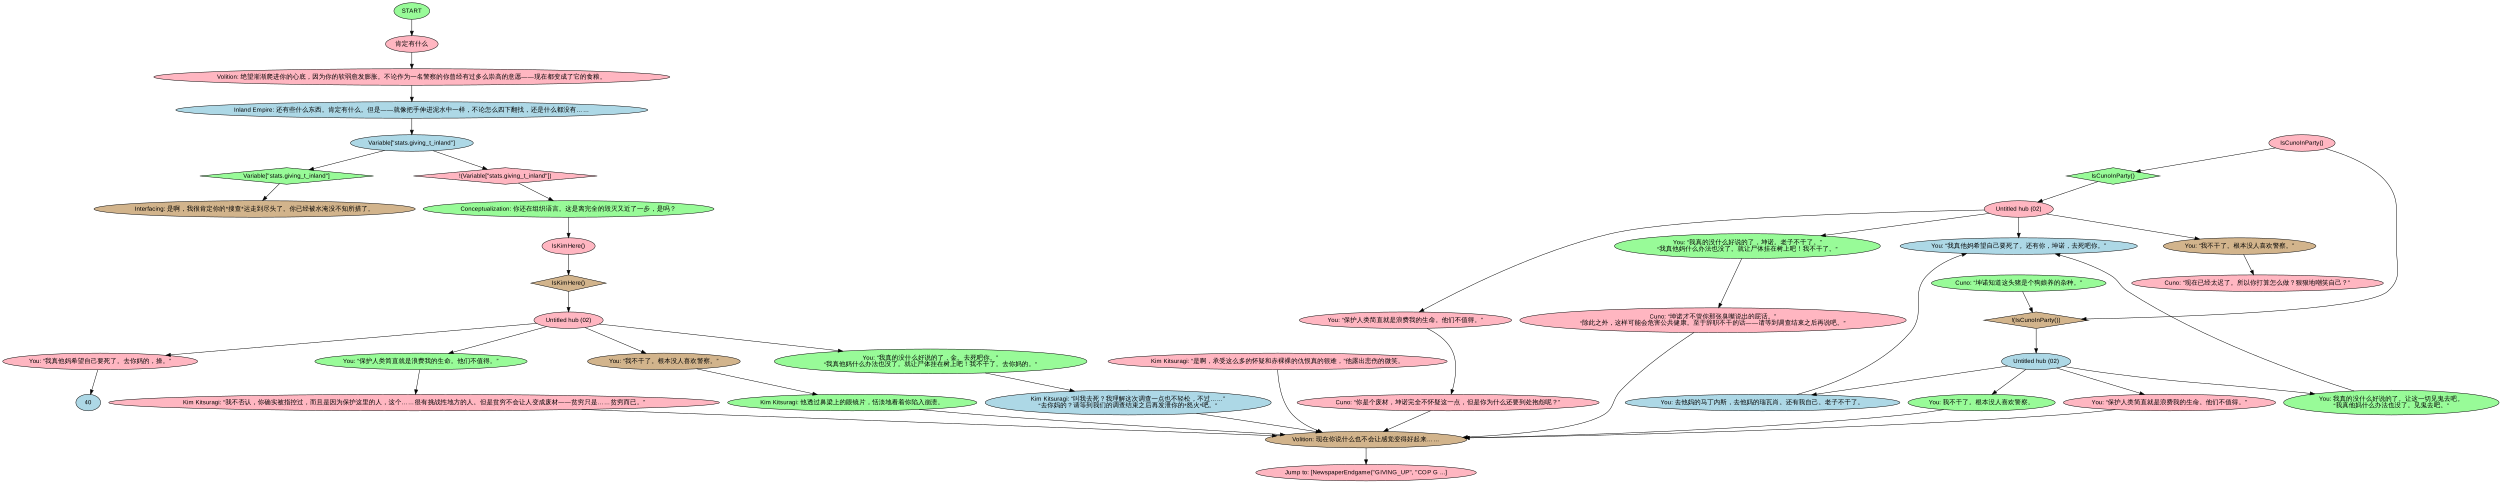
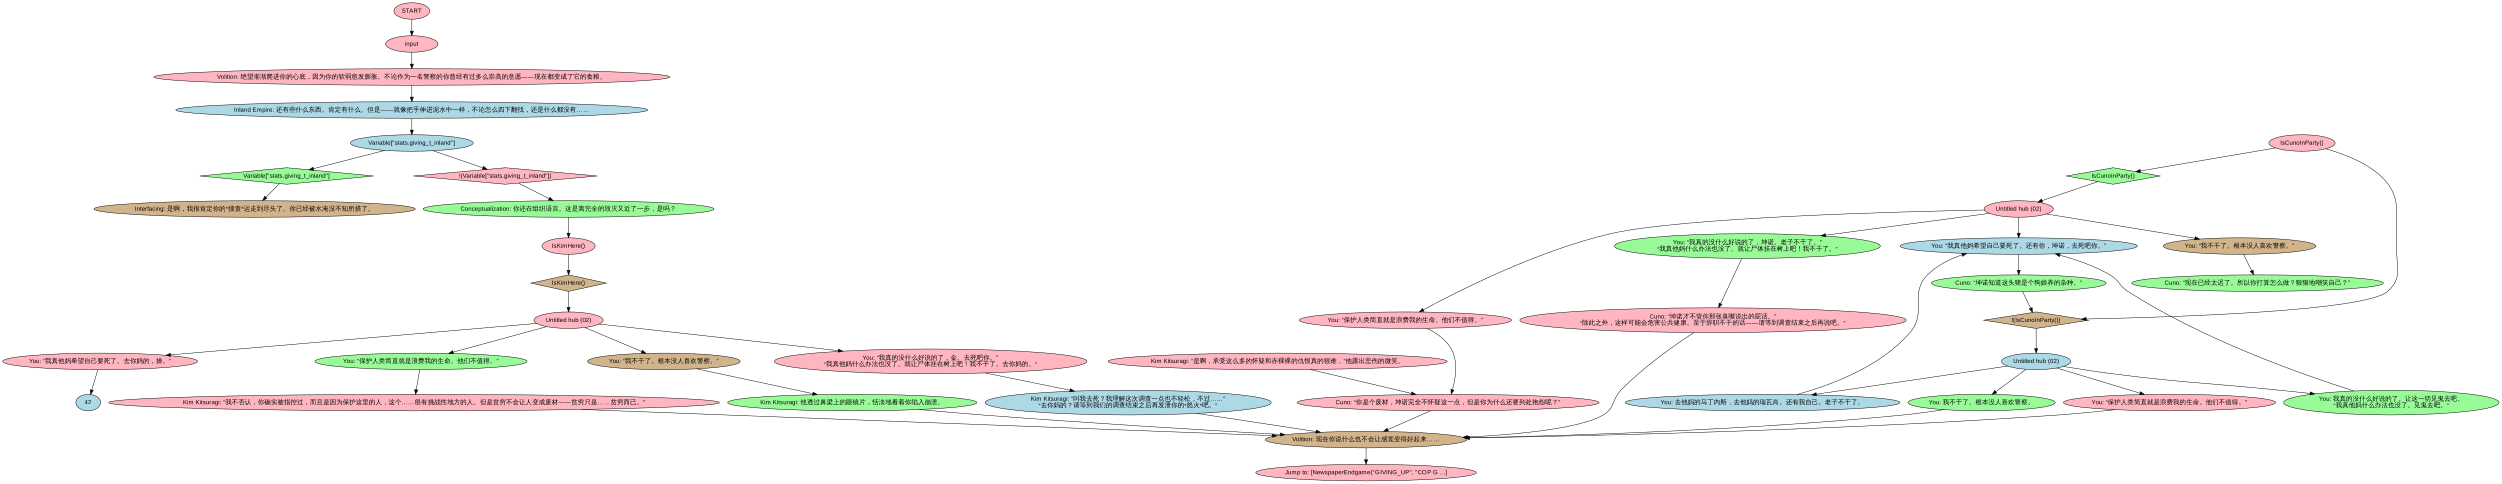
(412, 11) -> (412, 11)
(412, 44) -> (412, 44)
none -> (2019, 262)
(2258, 283) -> (2258, 283)
(931, 361) -> (931, 361)
(88, 403) -> (88, 403)
(1287, 407) -> (1361, 381)
